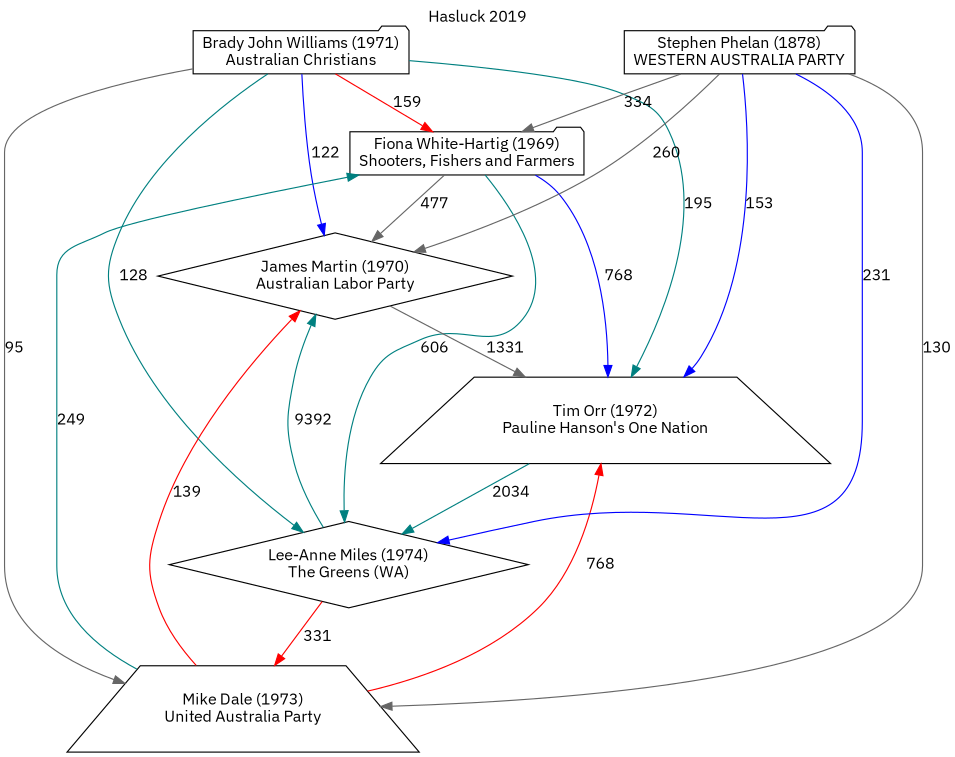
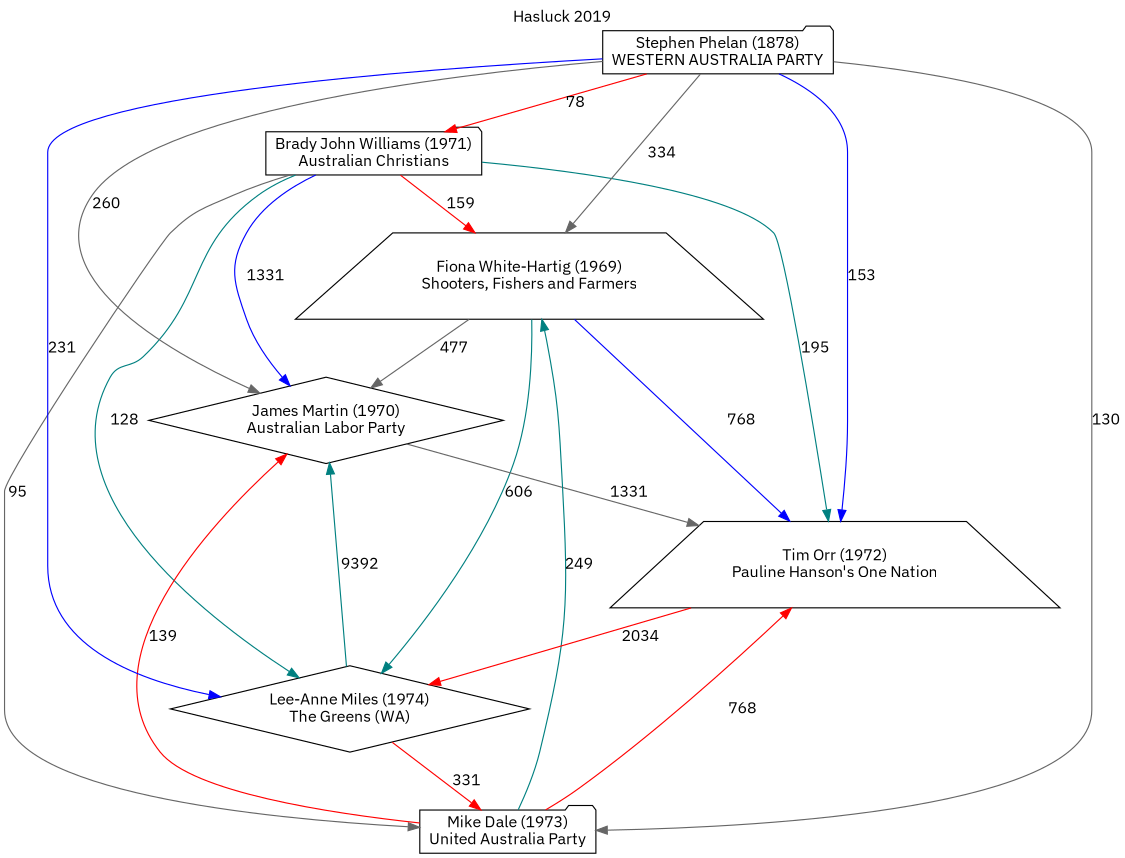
none -> (551, 101)
(325, 153) -> (266, 276)
(467, 153) -> (529, 276)
(471, 496) -> (572, 643)
(243, 709) -> (508, 832)
